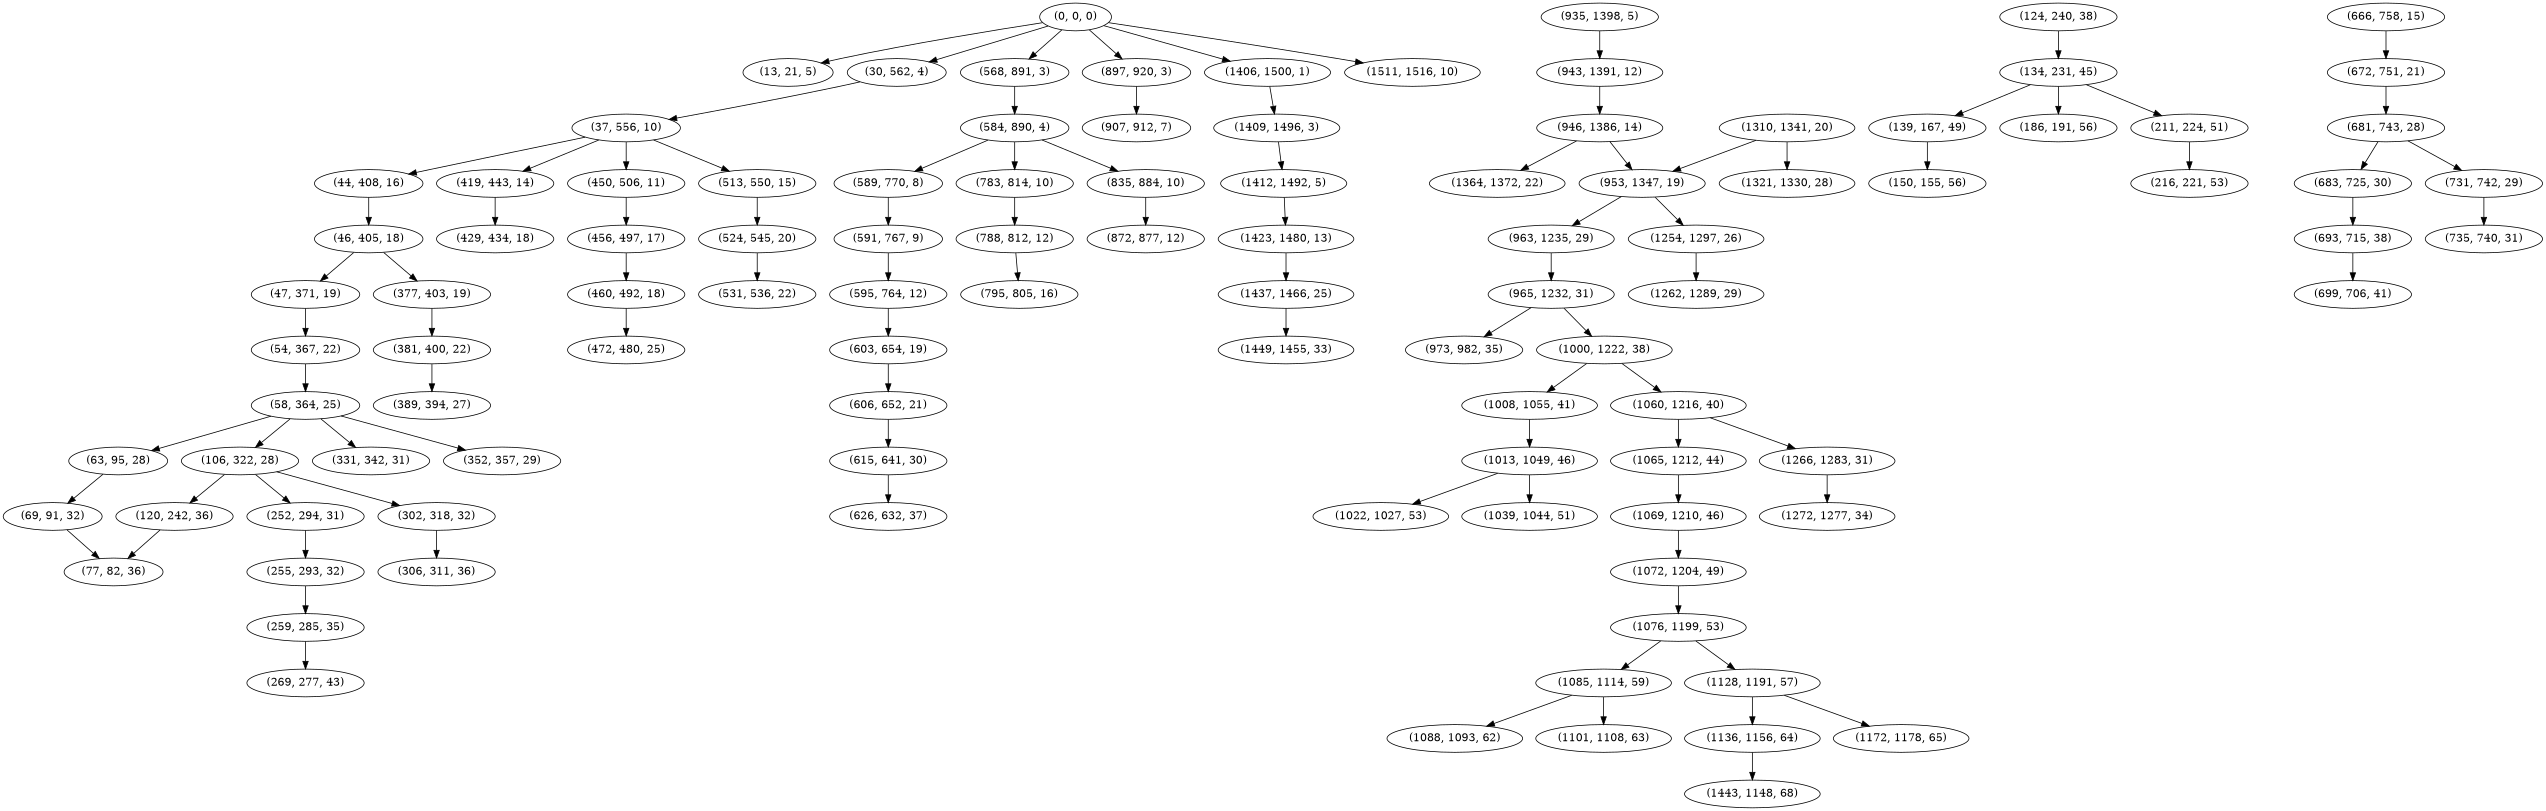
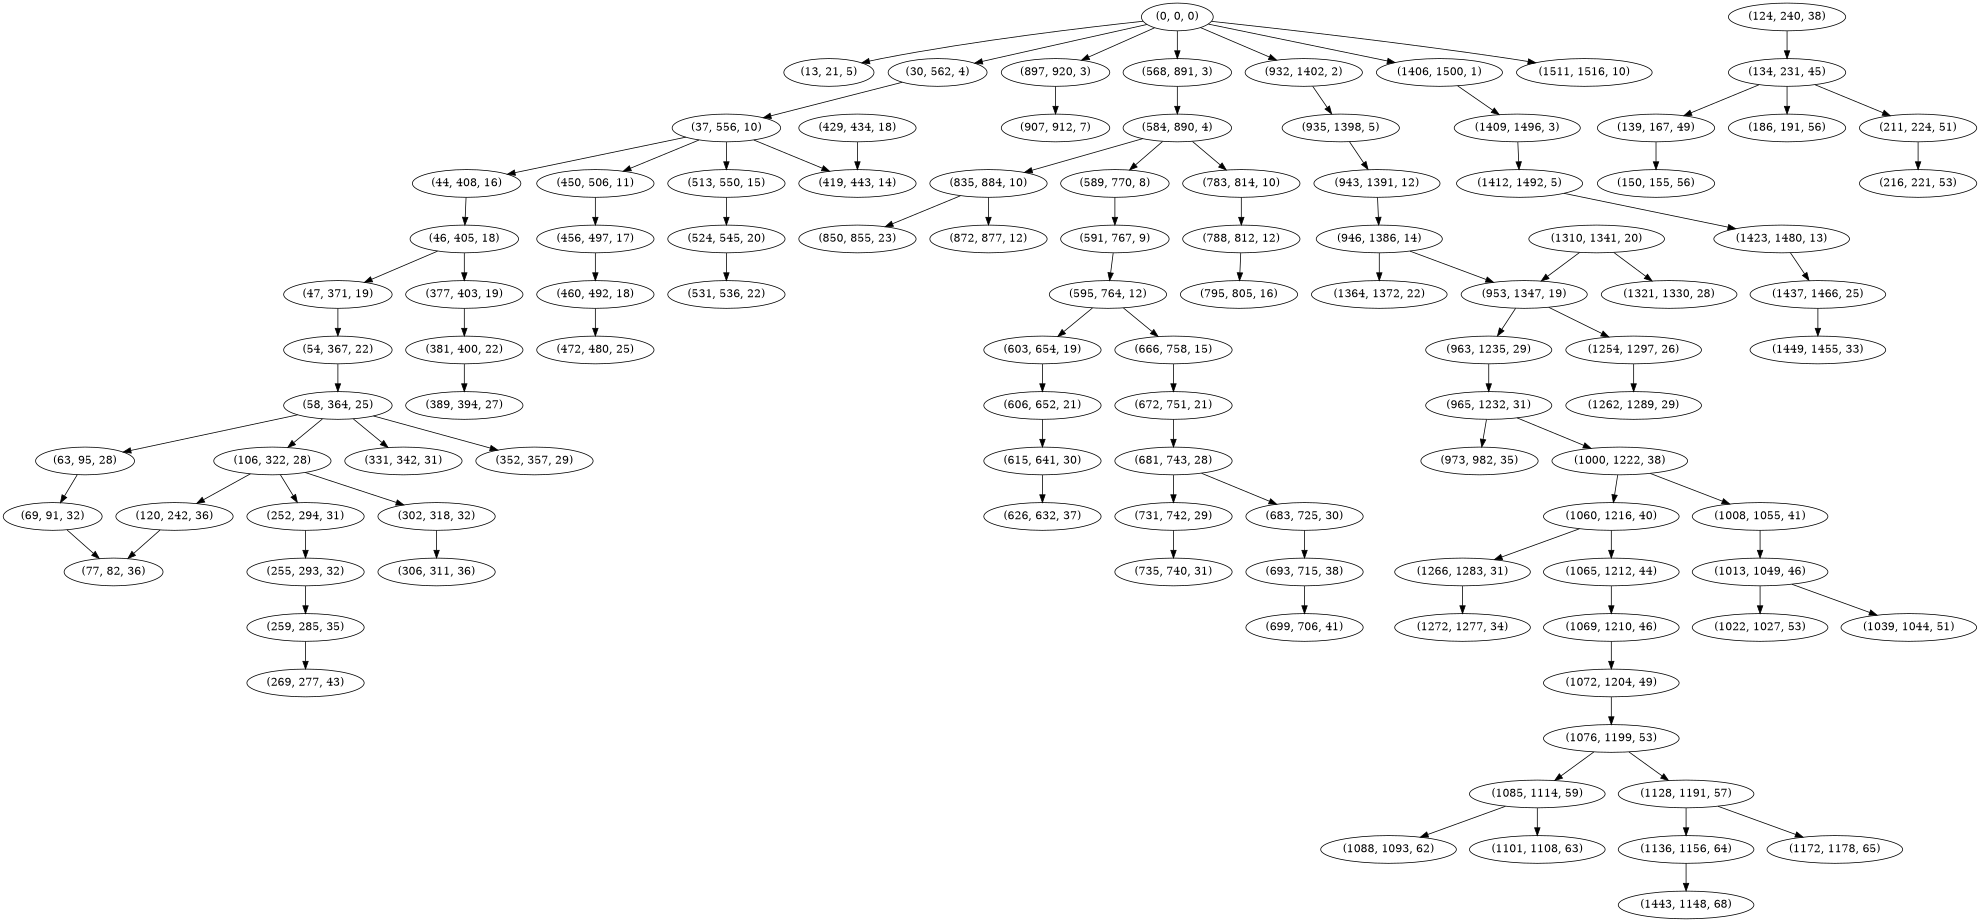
none -> (1304, 72)
(495, 207) -> (857, 152)
none -> (857, 239)
none -> (1138, 320)
